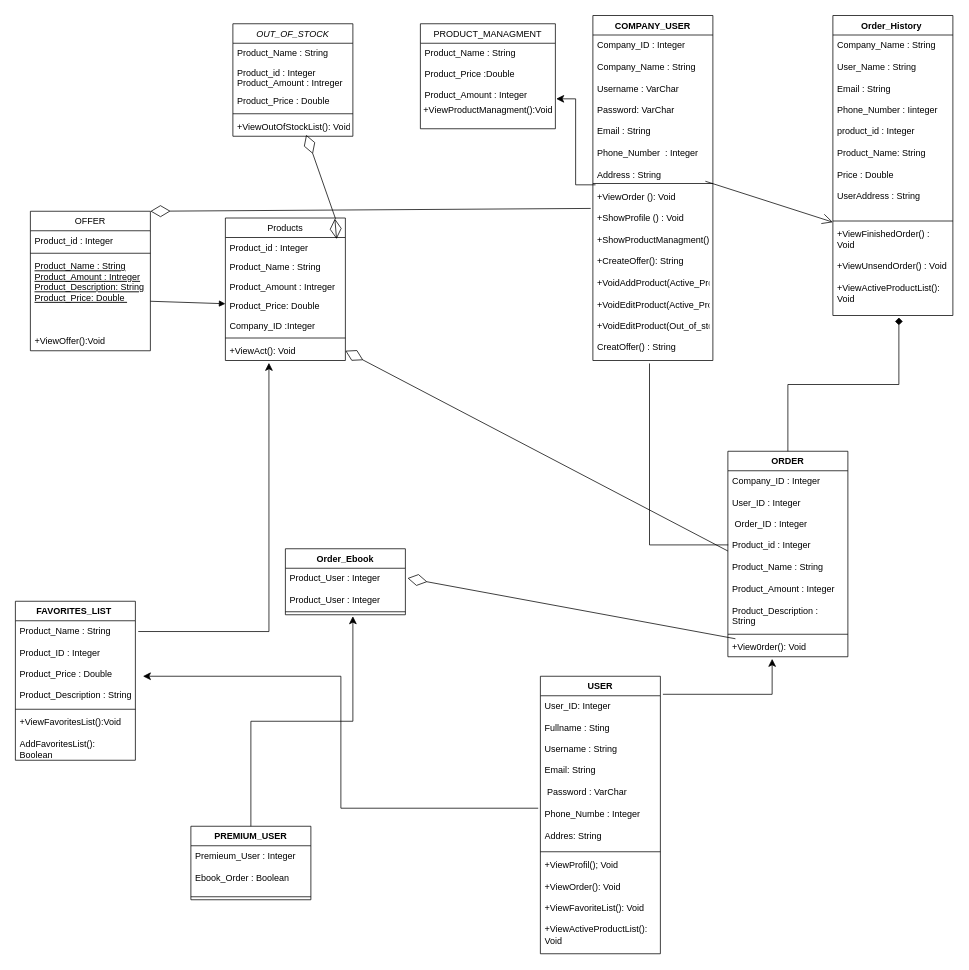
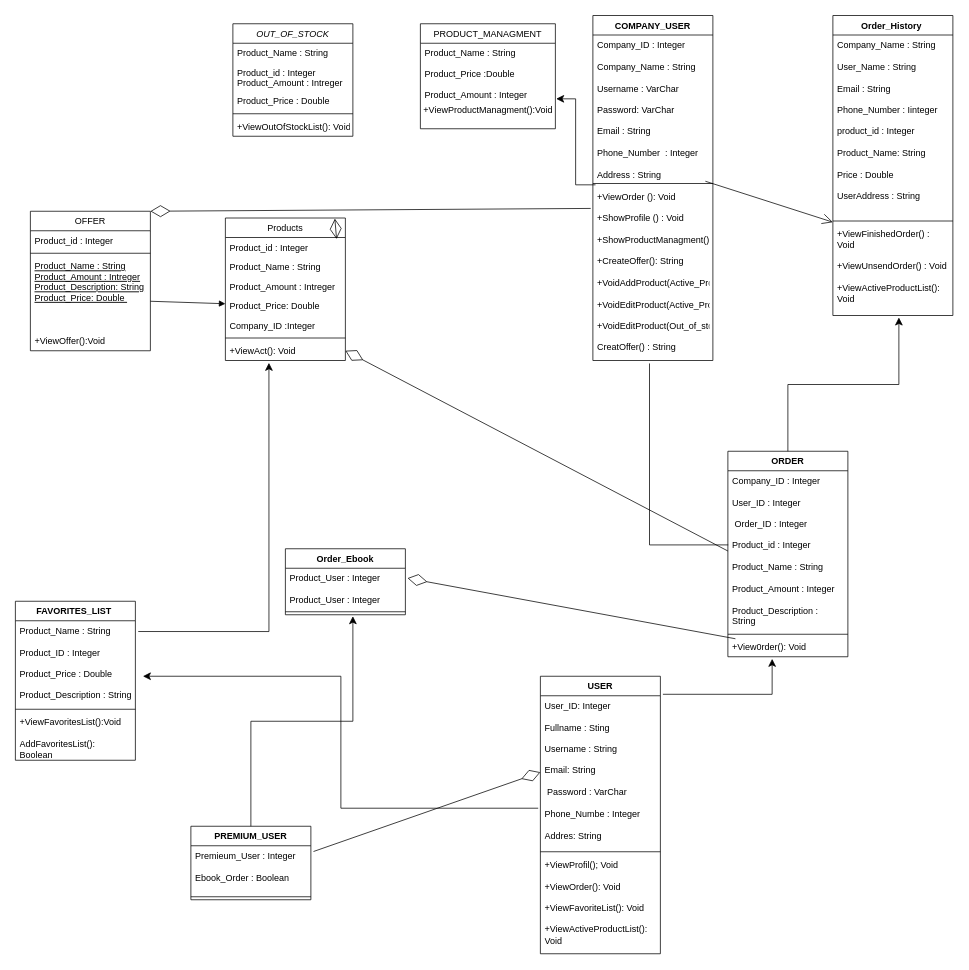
(324, 185) -> none
(899, 326) -> (899, 325)
none -> (373, 831)
